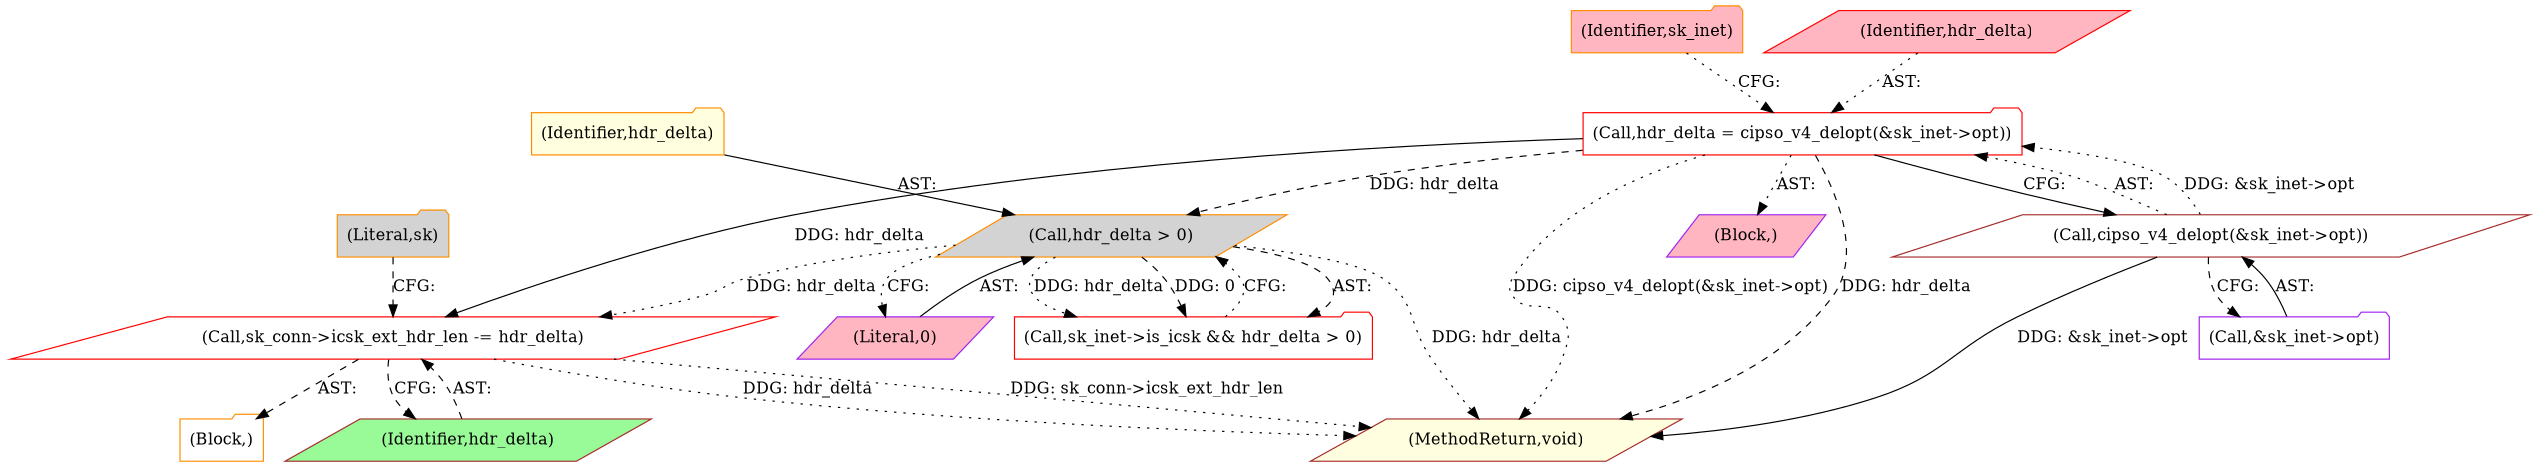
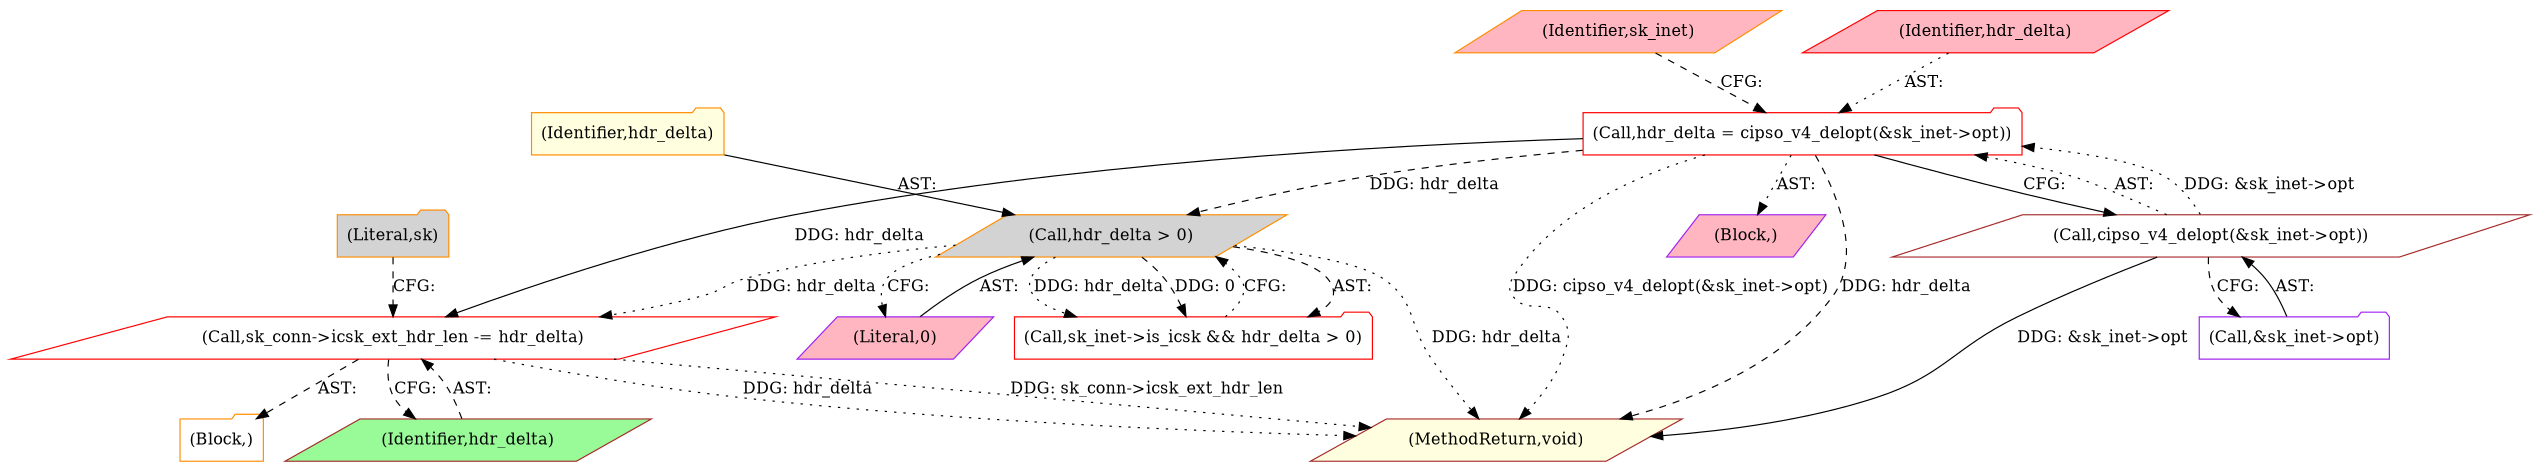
(1657, 32) -> (1618, 32)
(1725, 79) -> (1705, 80)
